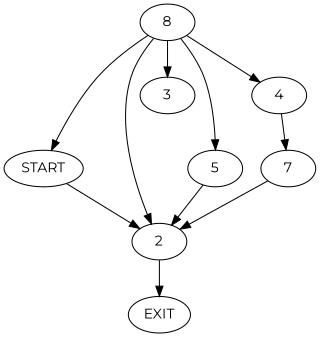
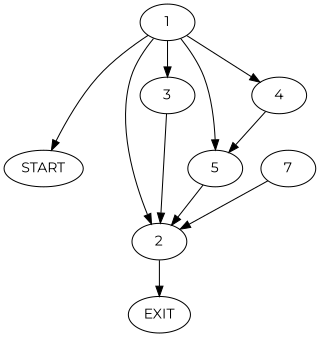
(168, 22) -> (168, 22)
(283, 127) -> (251, 128)
(99, 203) -> (164, 163)
